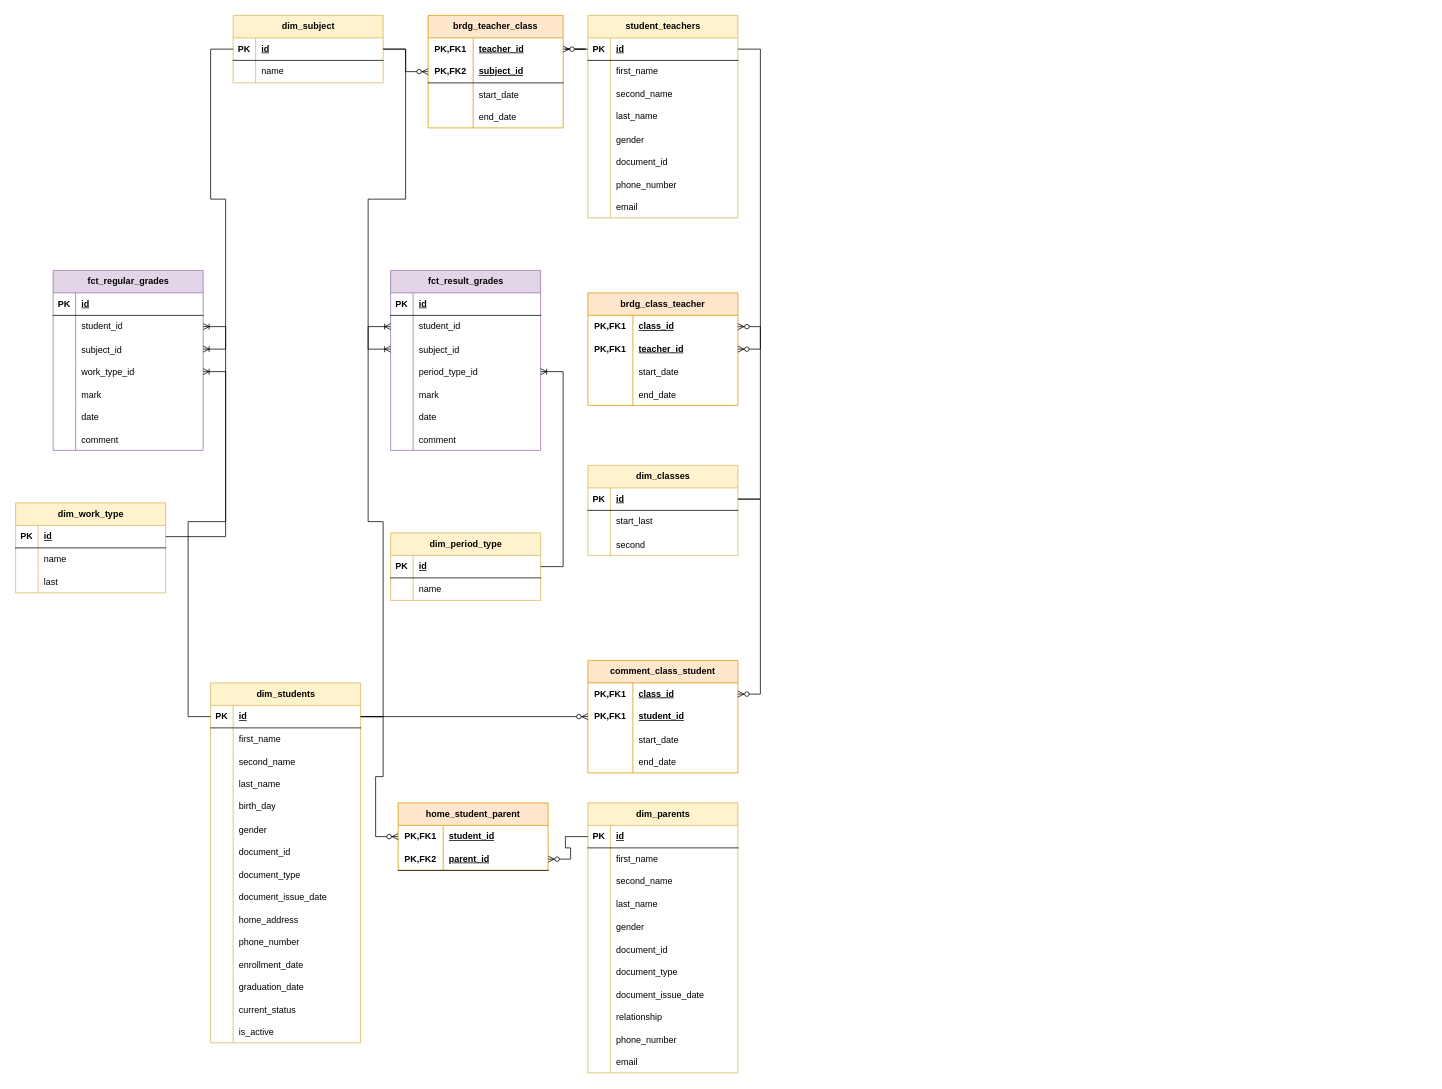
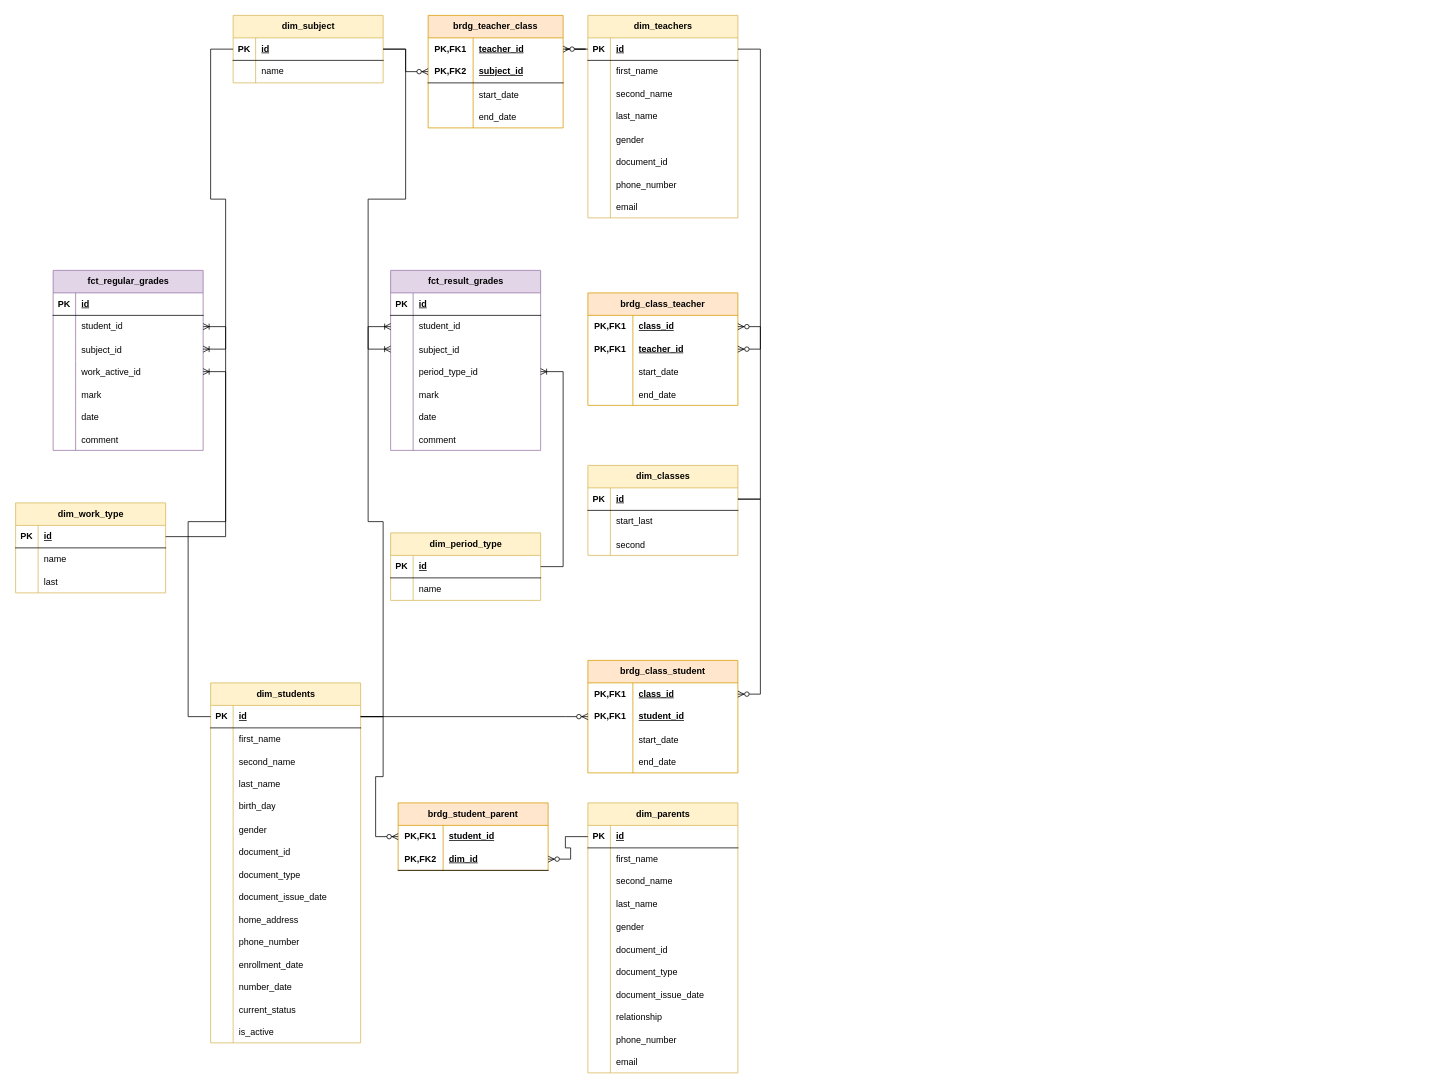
(663, 27) -> (663, 27)
(110, 372) -> (114, 372)
(663, 672) -> (663, 672)
(473, 814) -> (473, 814)
(470, 859) -> (462, 859)
(275, 987) -> (266, 987)
